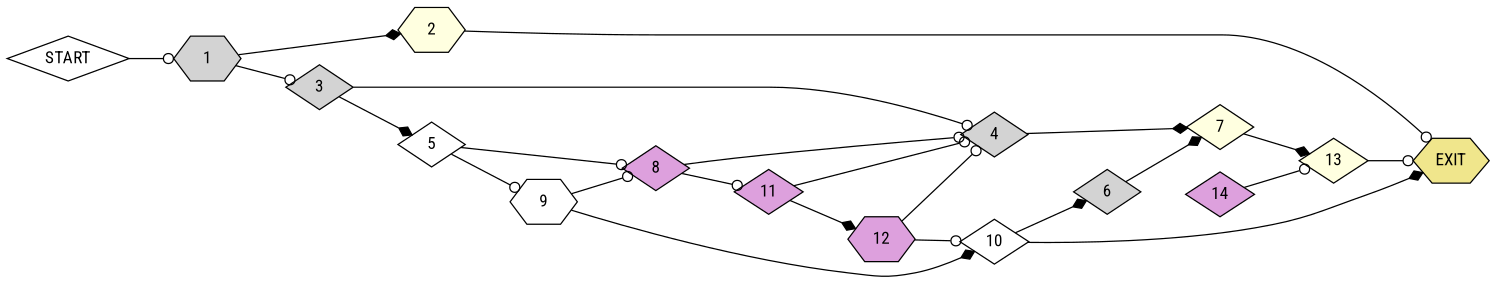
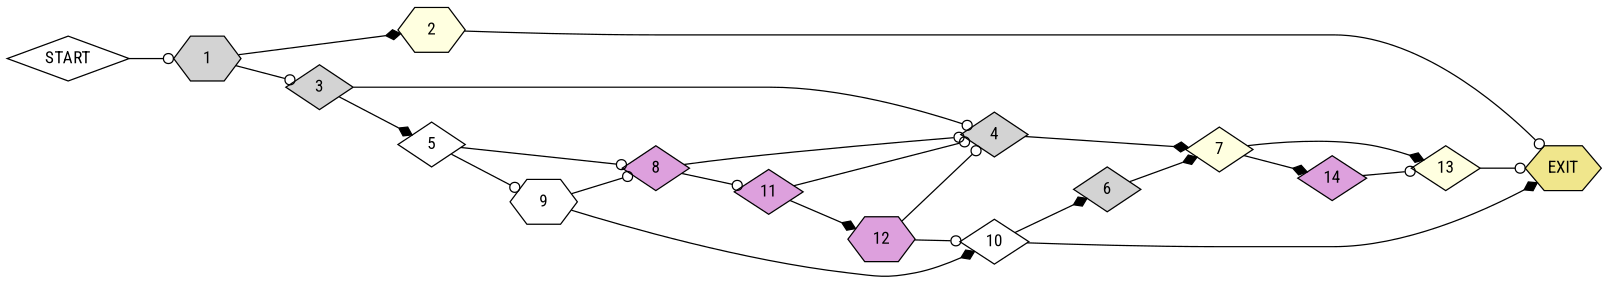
none -> (1268, 162)
